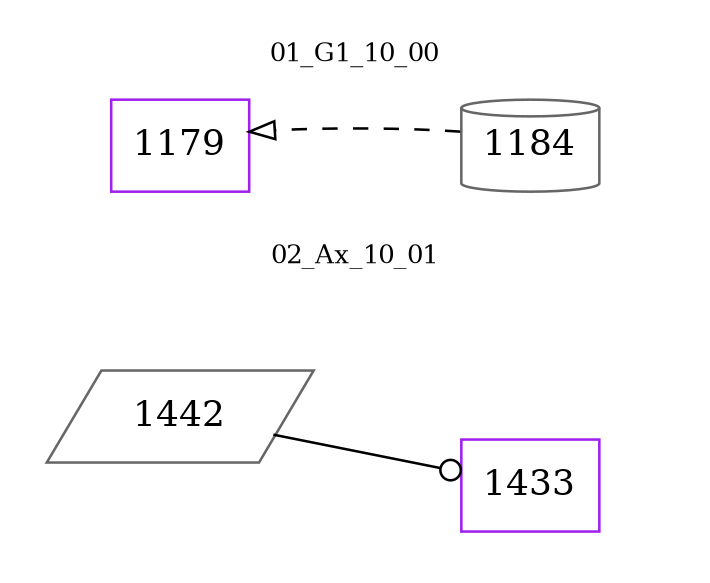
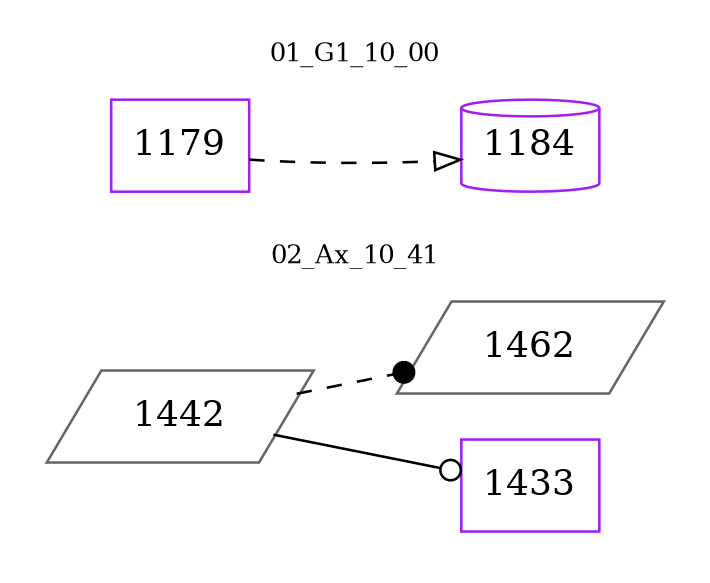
(368, 128) -> (342, 163)
(530, 146) -> (530, 146)
(355, 257) -> (355, 257)
none -> (530, 348)
